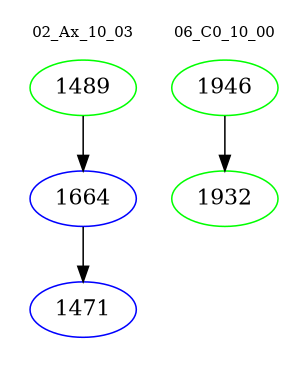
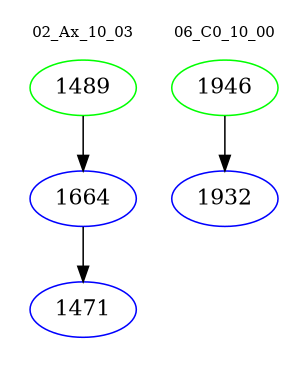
(225, 199) -> (225, 199)
